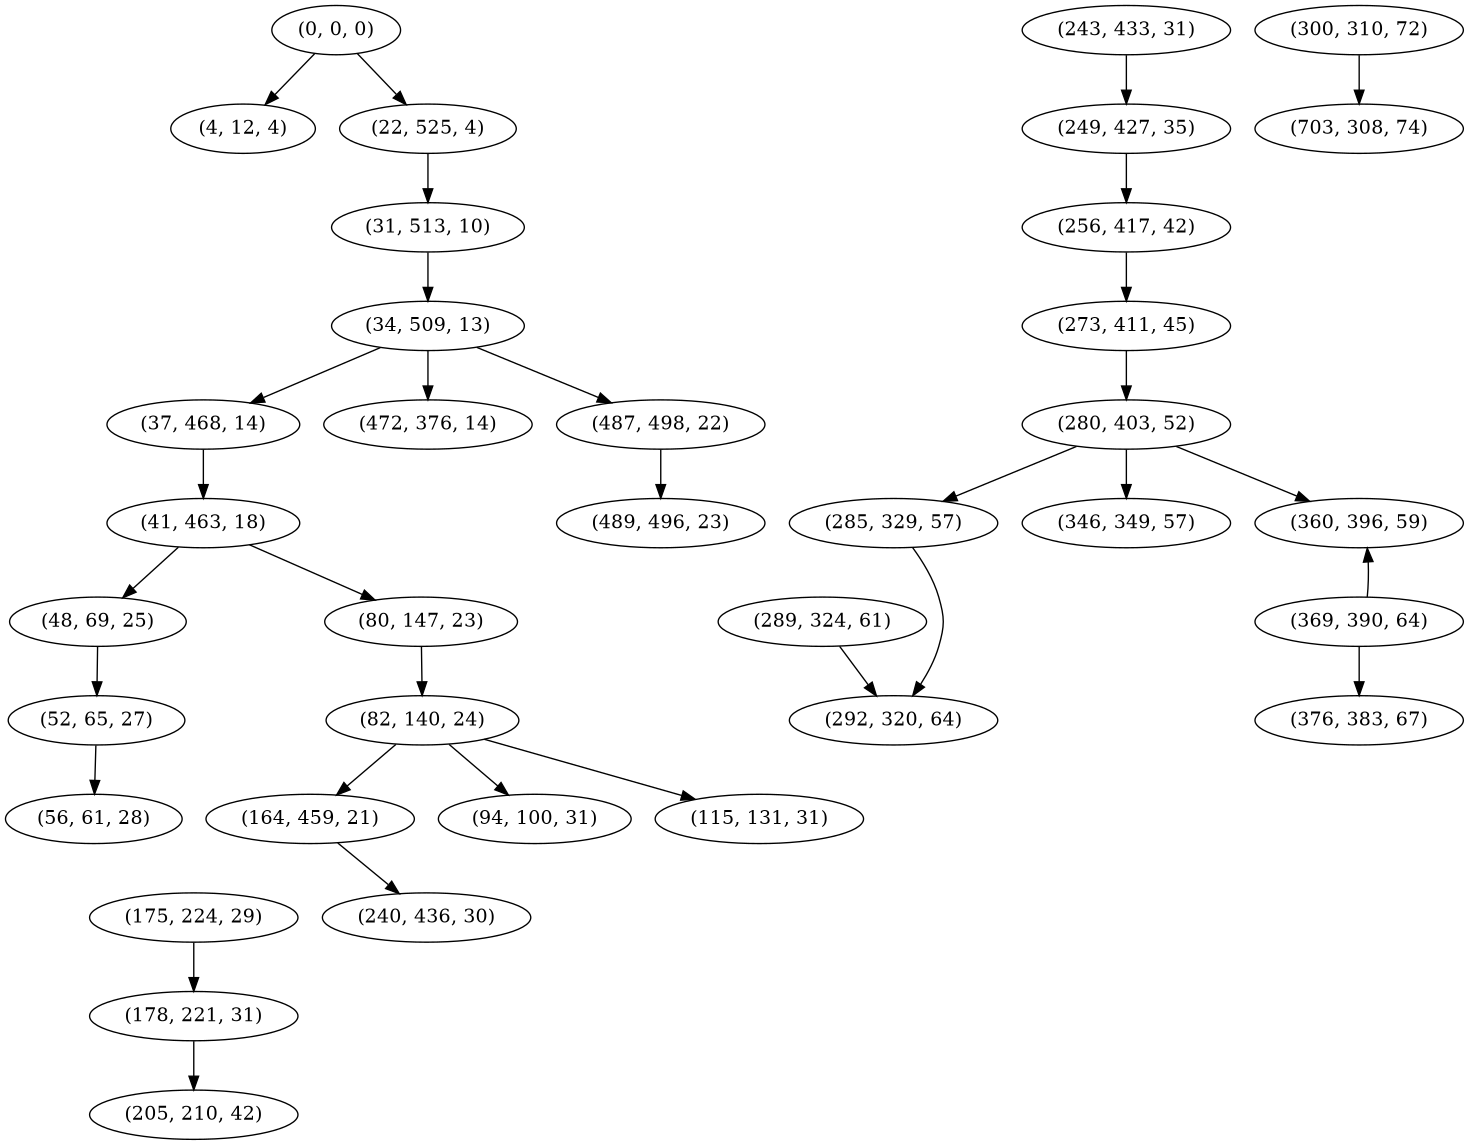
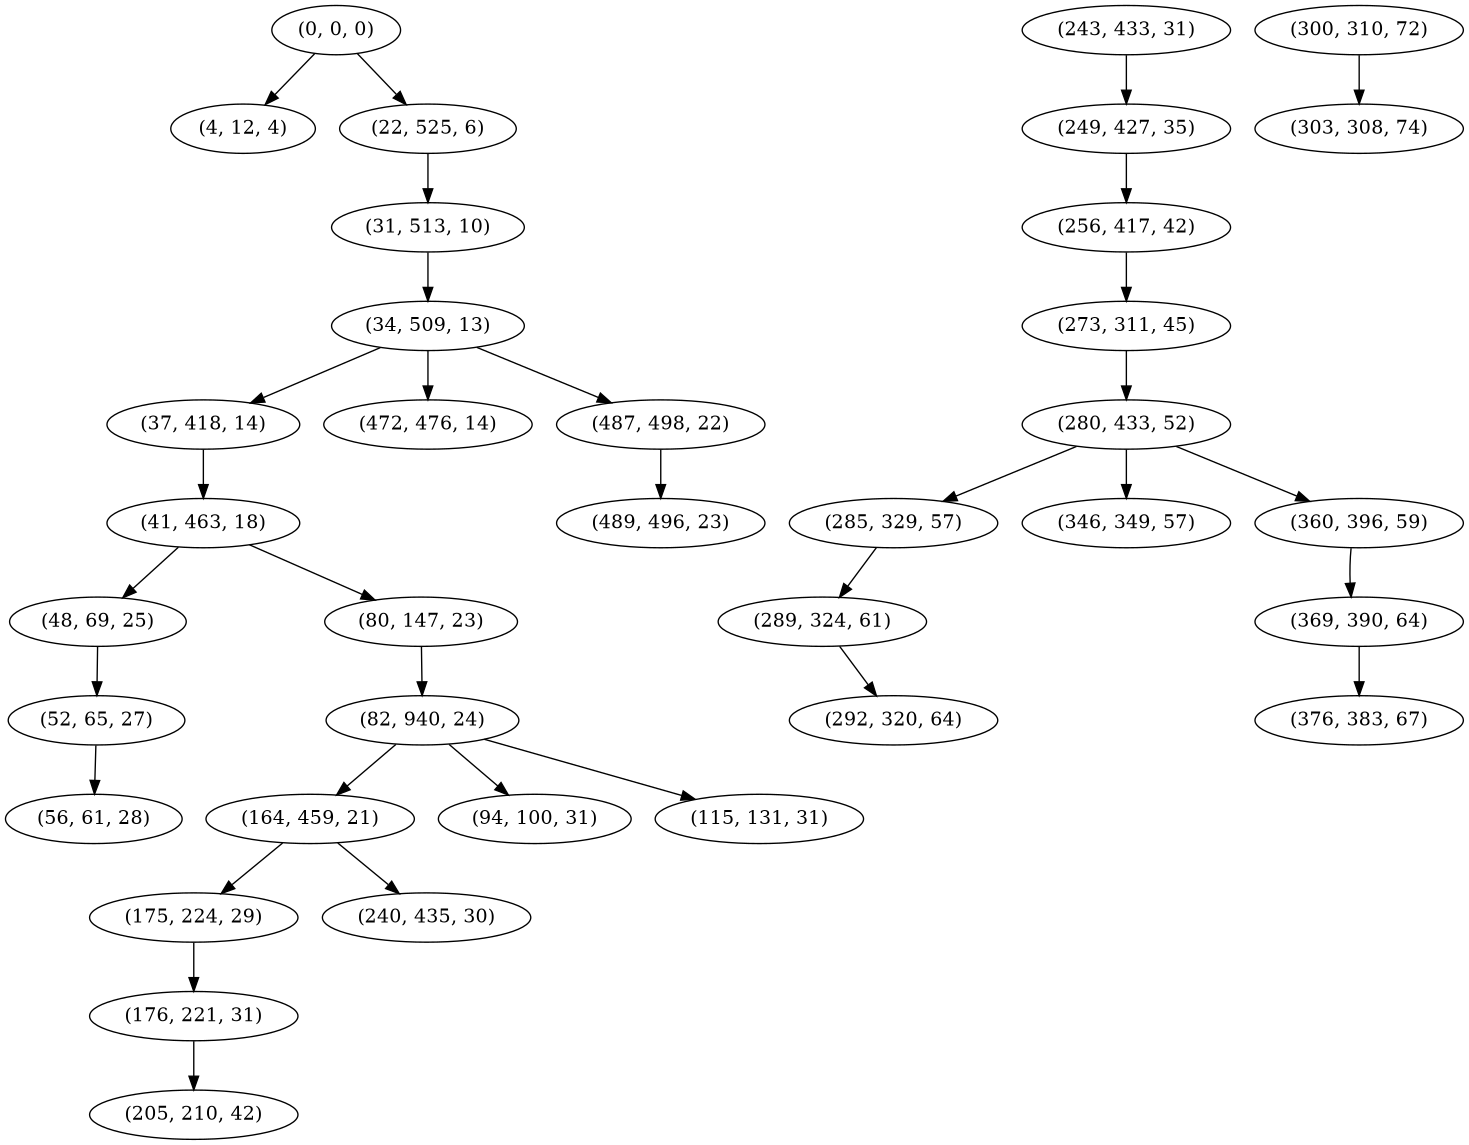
(428, 129) -> (428, 129)
(1359, 129) -> (1359, 129)
(1126, 326) -> (1126, 326)
(203, 425) -> (203, 425)
(428, 425) -> (428, 425)
(1126, 425) -> (1126, 425)
(1368, 579) -> (1350, 566)
(943, 615) -> (862, 567)
(422, 720) -> (422, 720)
none -> (257, 864)
(427, 918) -> (427, 918)
(194, 1016) -> (194, 1016)
